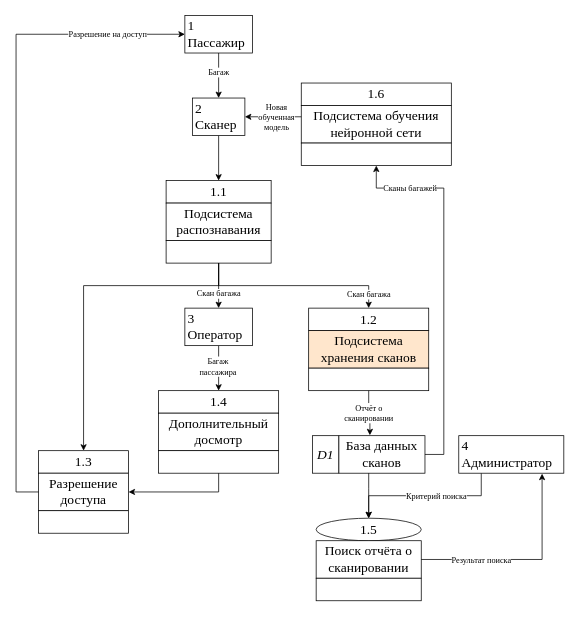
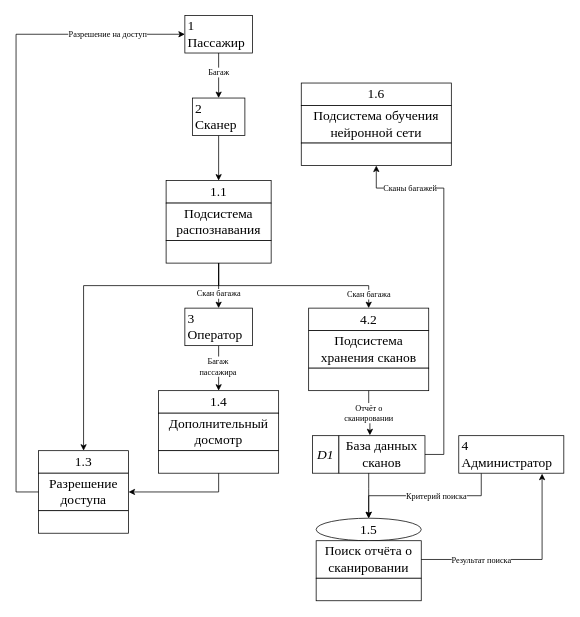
(276, 117) -> none
(369, 319) -> (369, 319)
(369, 349) -> (369, 349)
